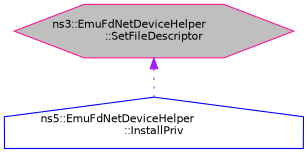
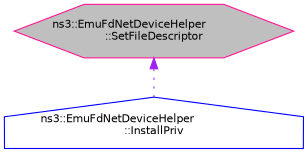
(154, 126) -> (154, 126)
